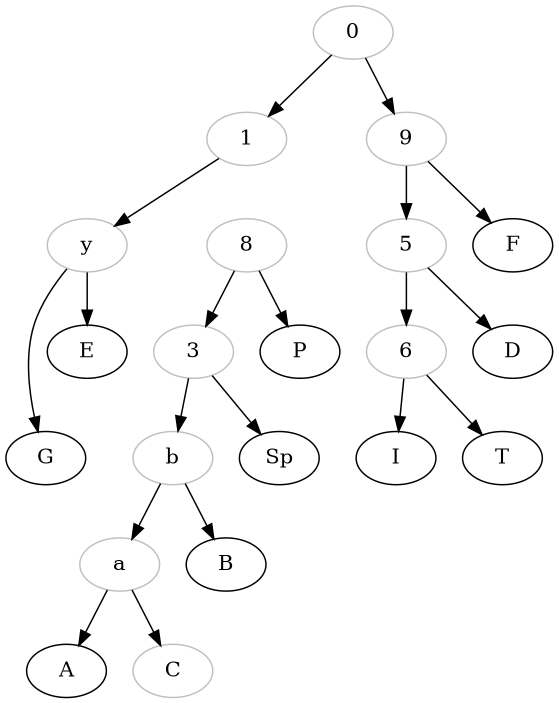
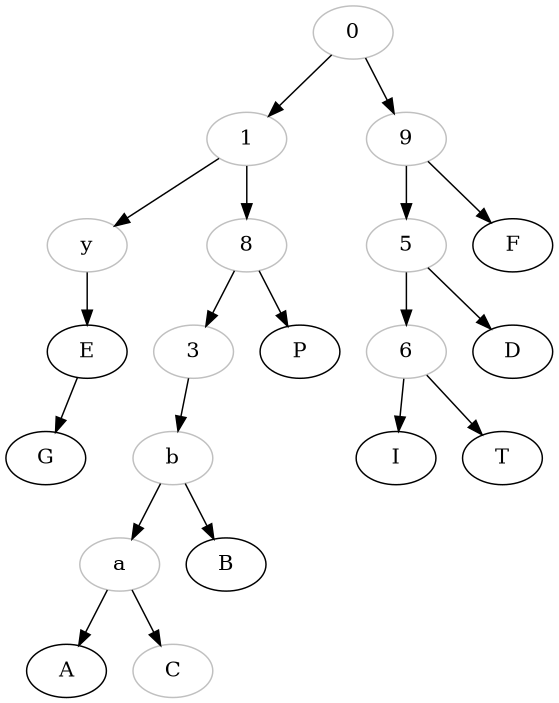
none -> (247, 185)
(31, 339) -> (69, 398)
(279, 458) -> none
